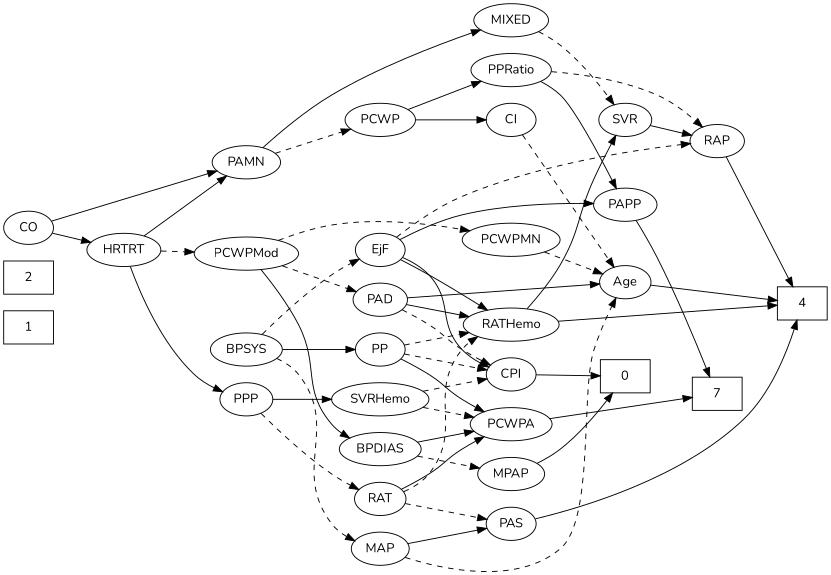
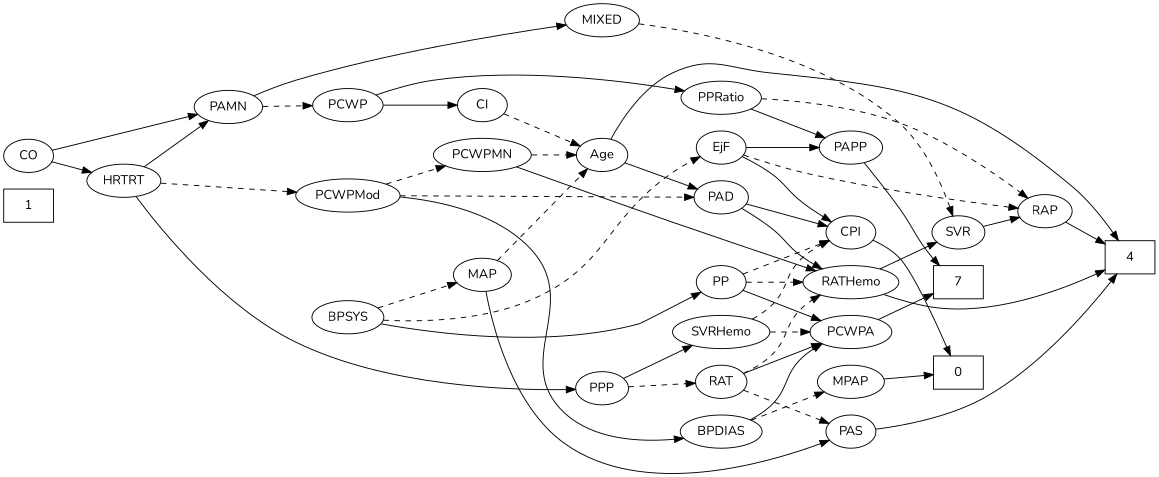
(29, 278) -> none
(442, 283) -> (661, 218)
(499, 291) -> (657, 174)
(439, 332) -> (782, 214)
